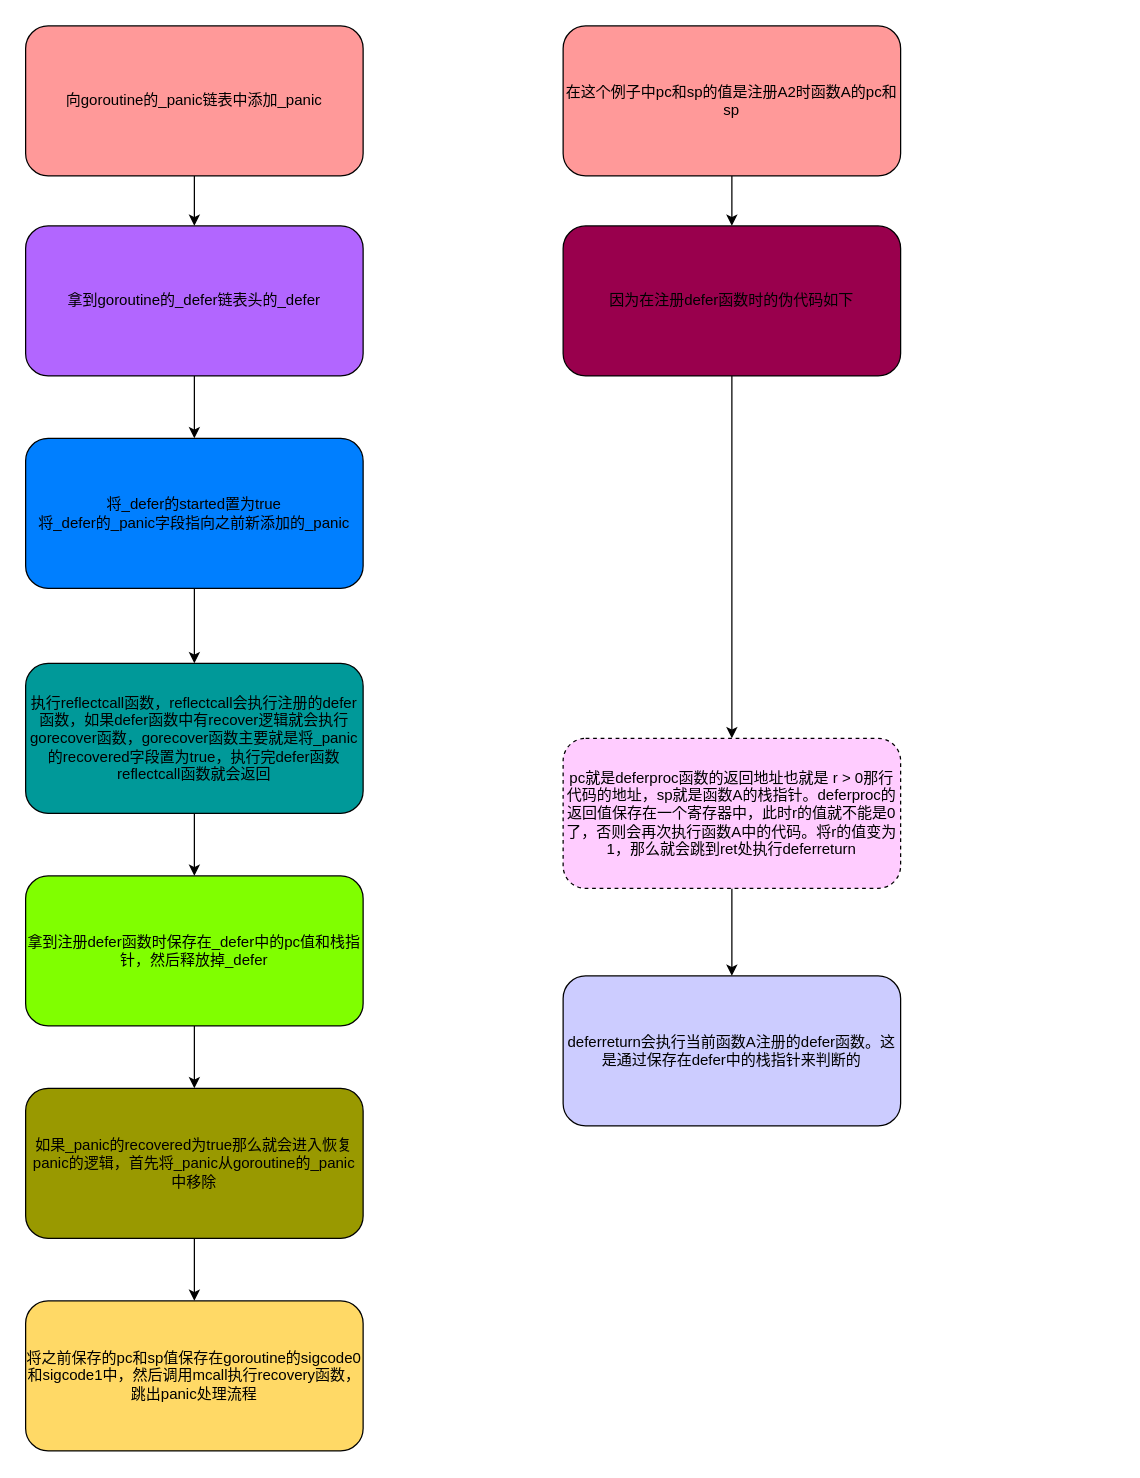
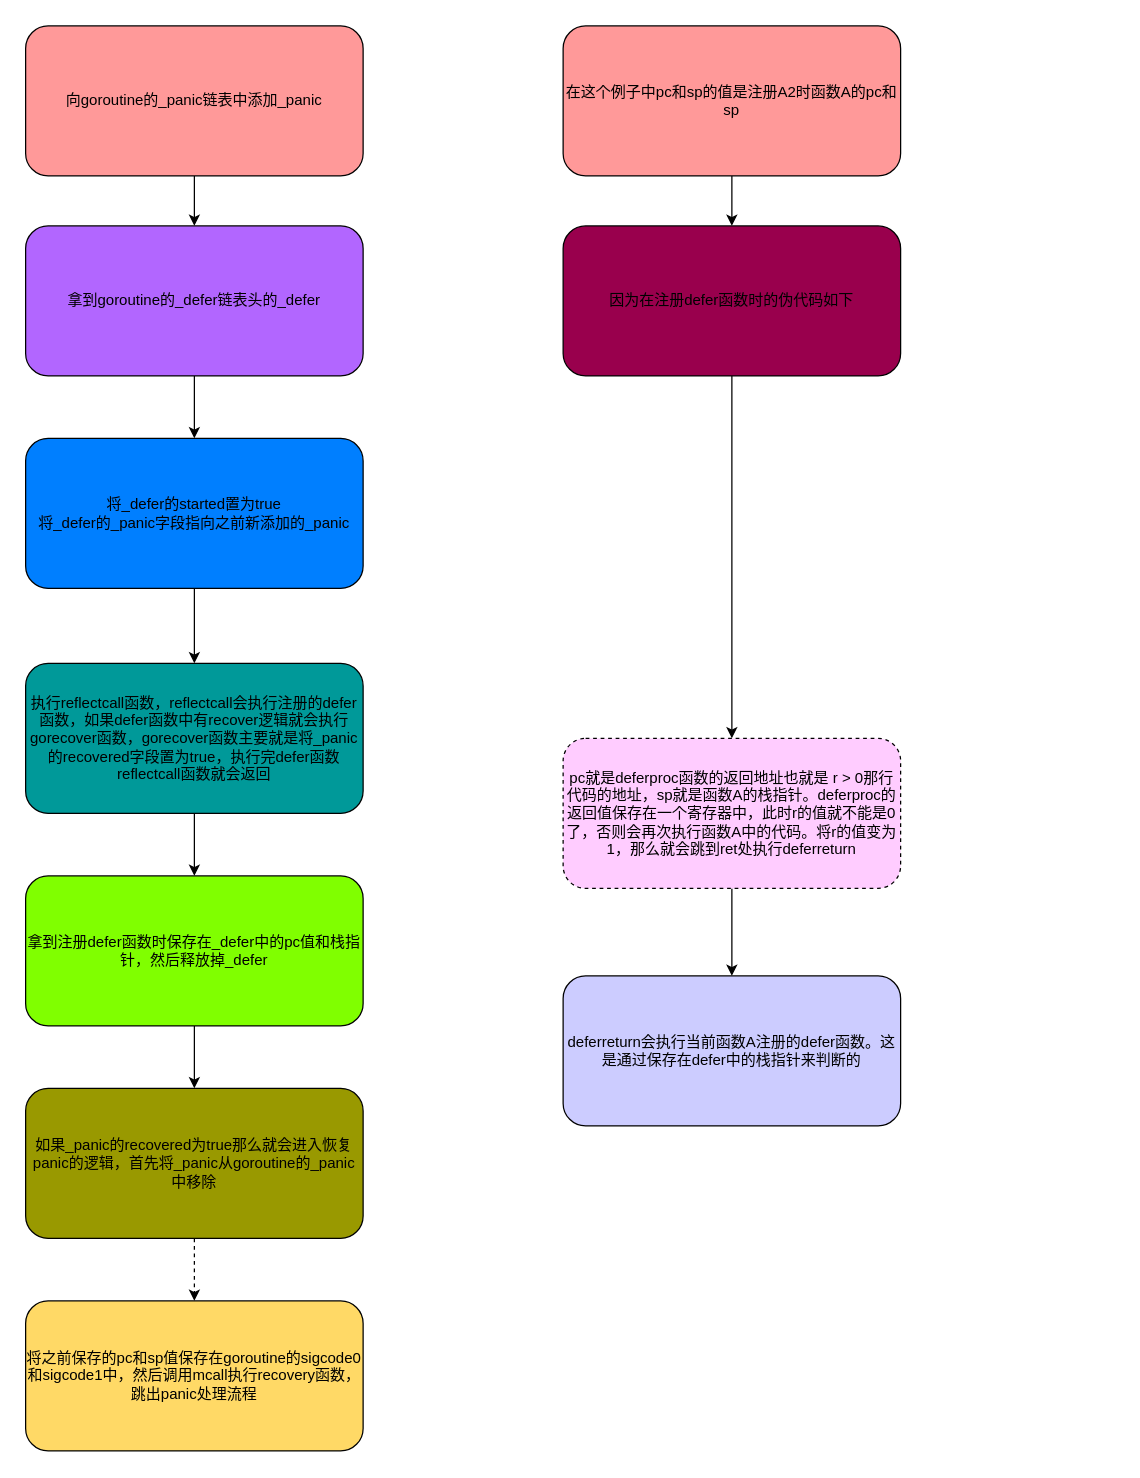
(194, 1265) -> (194, 1265)
